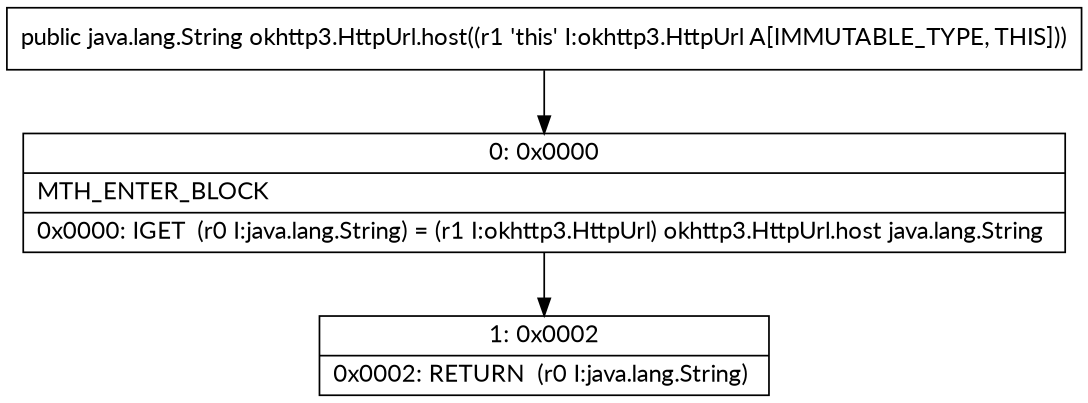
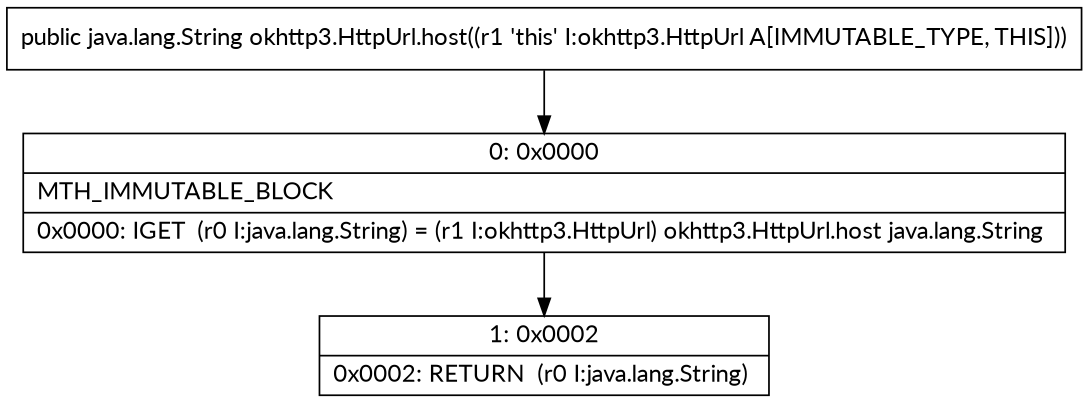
(153, 192) -> (185, 192)
